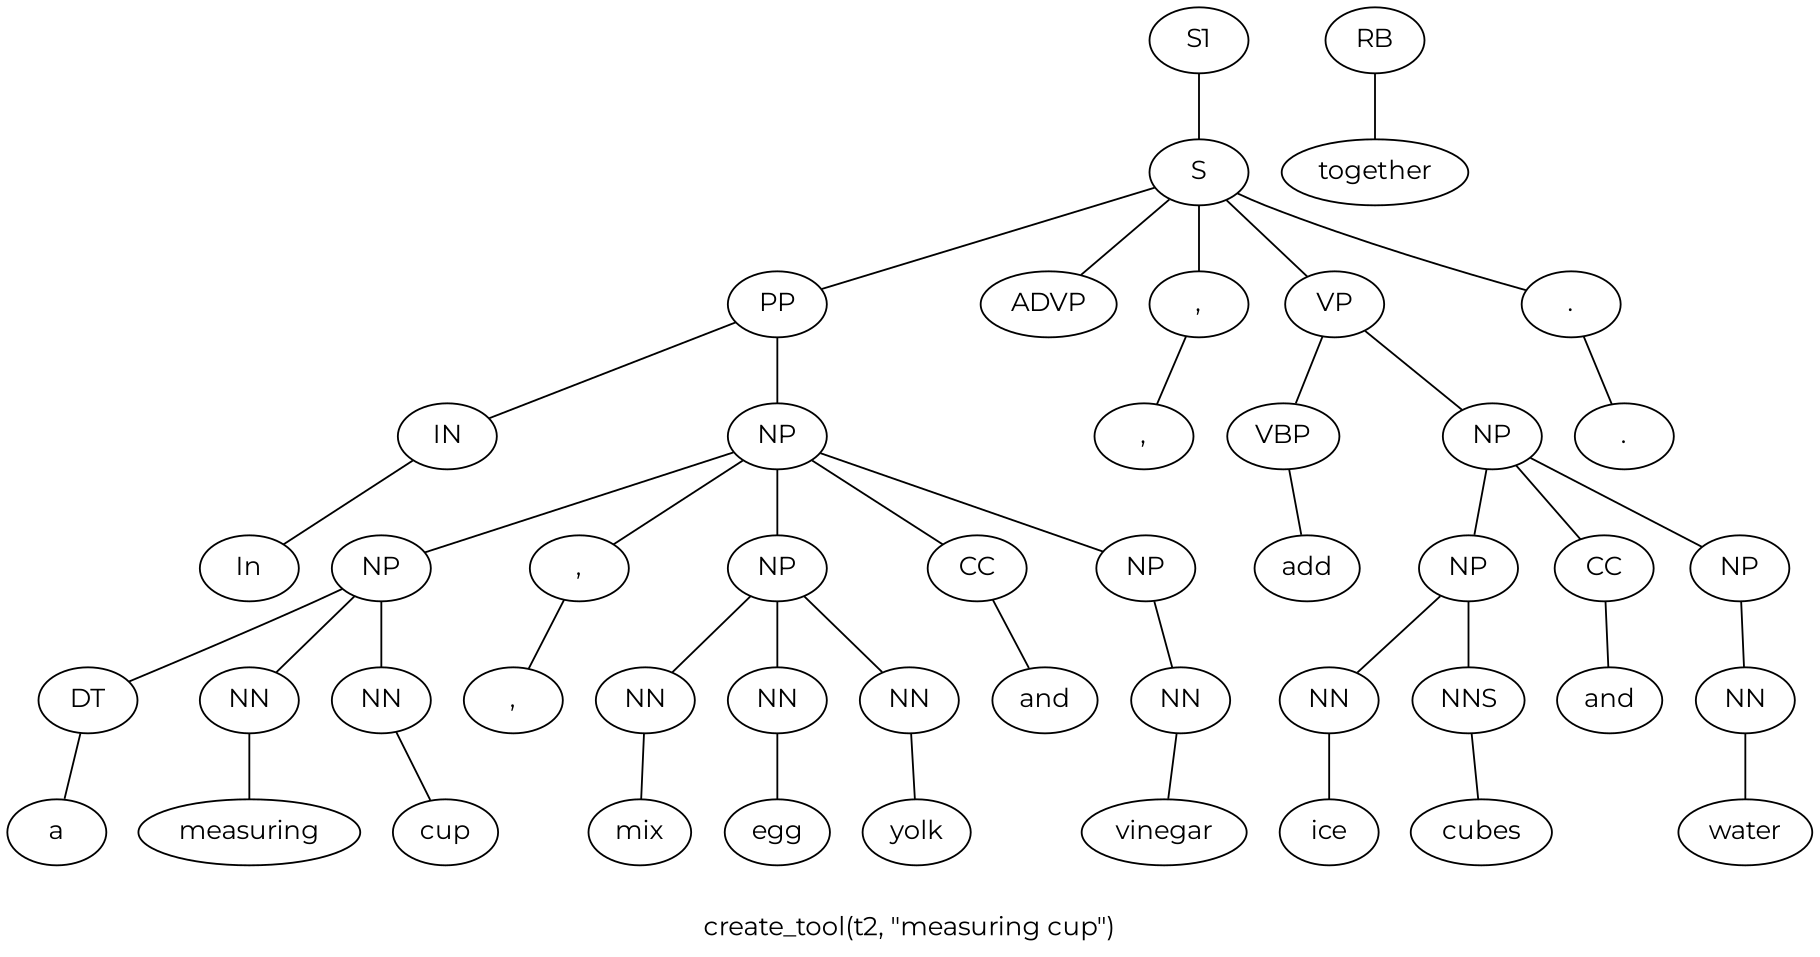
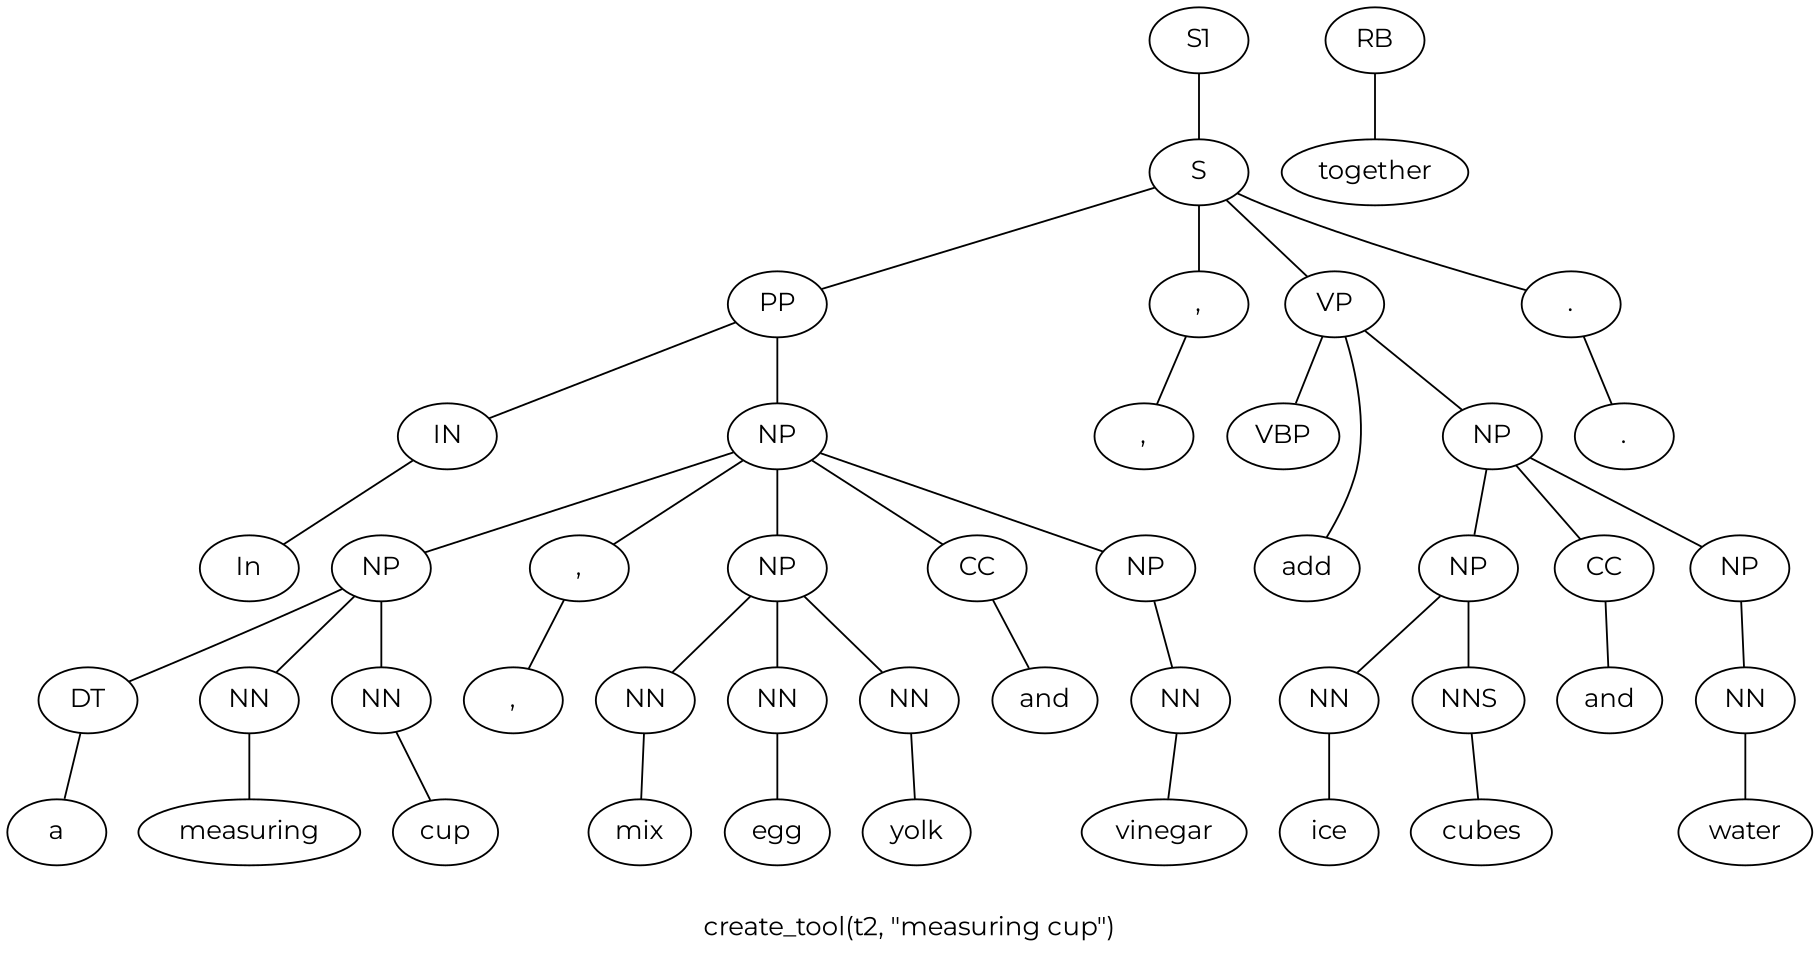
(1049, 304) -> none
(1295, 502) -> (1361, 440)
